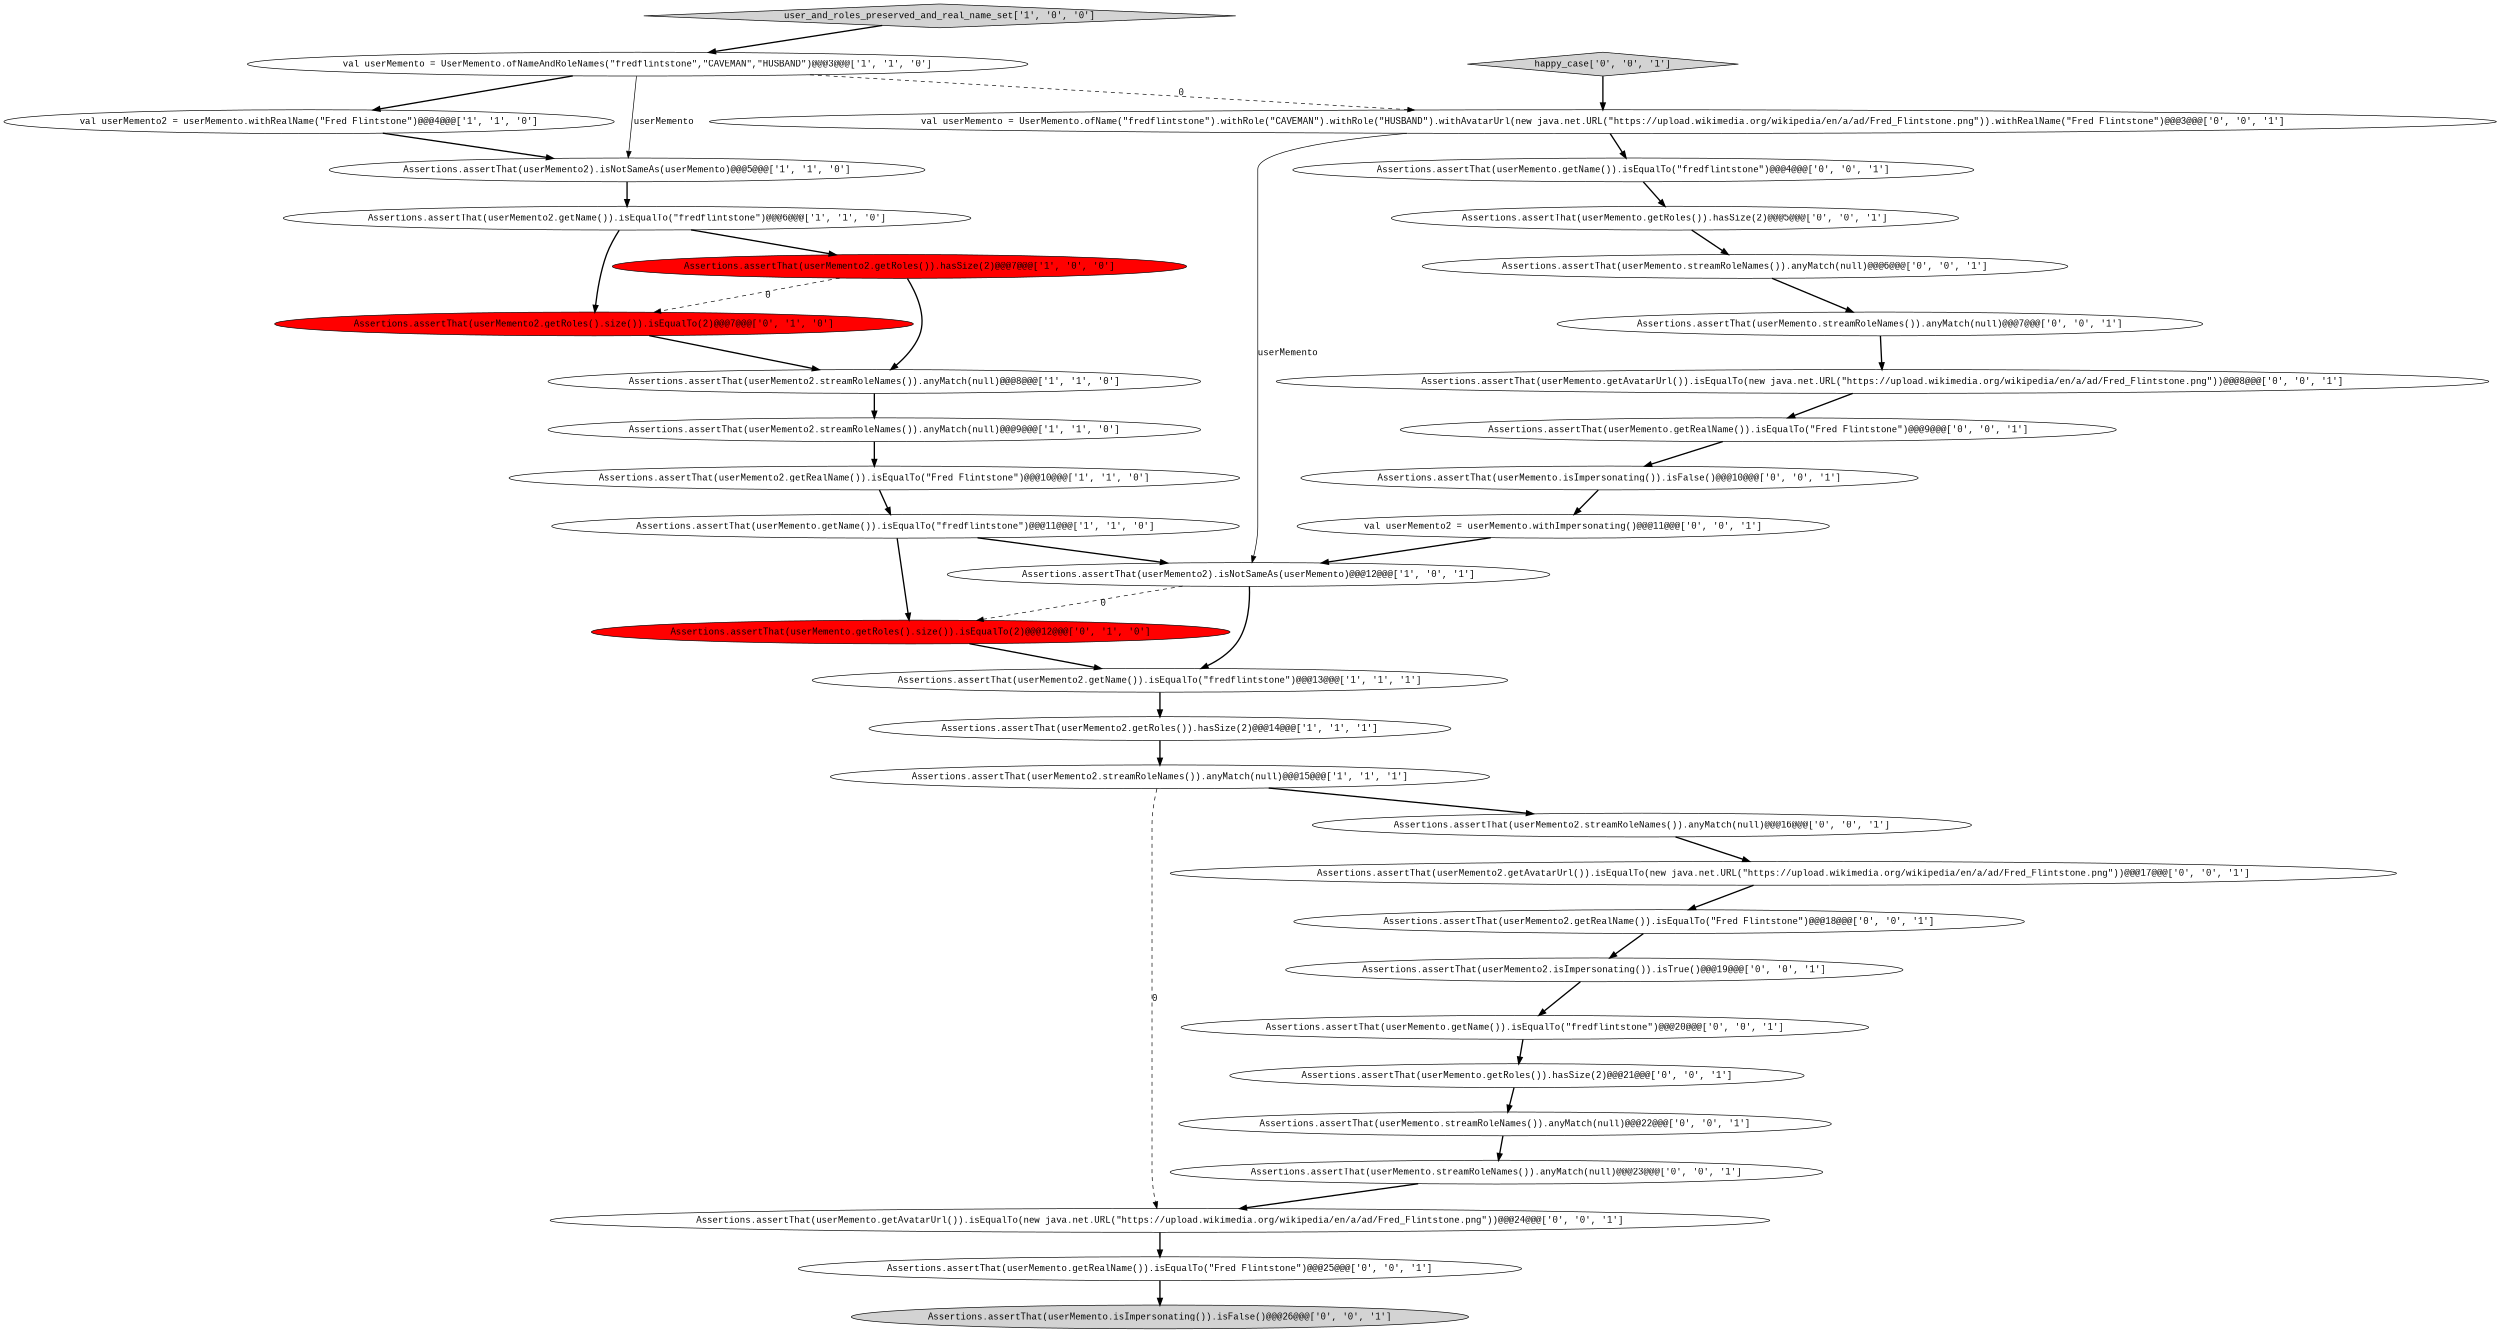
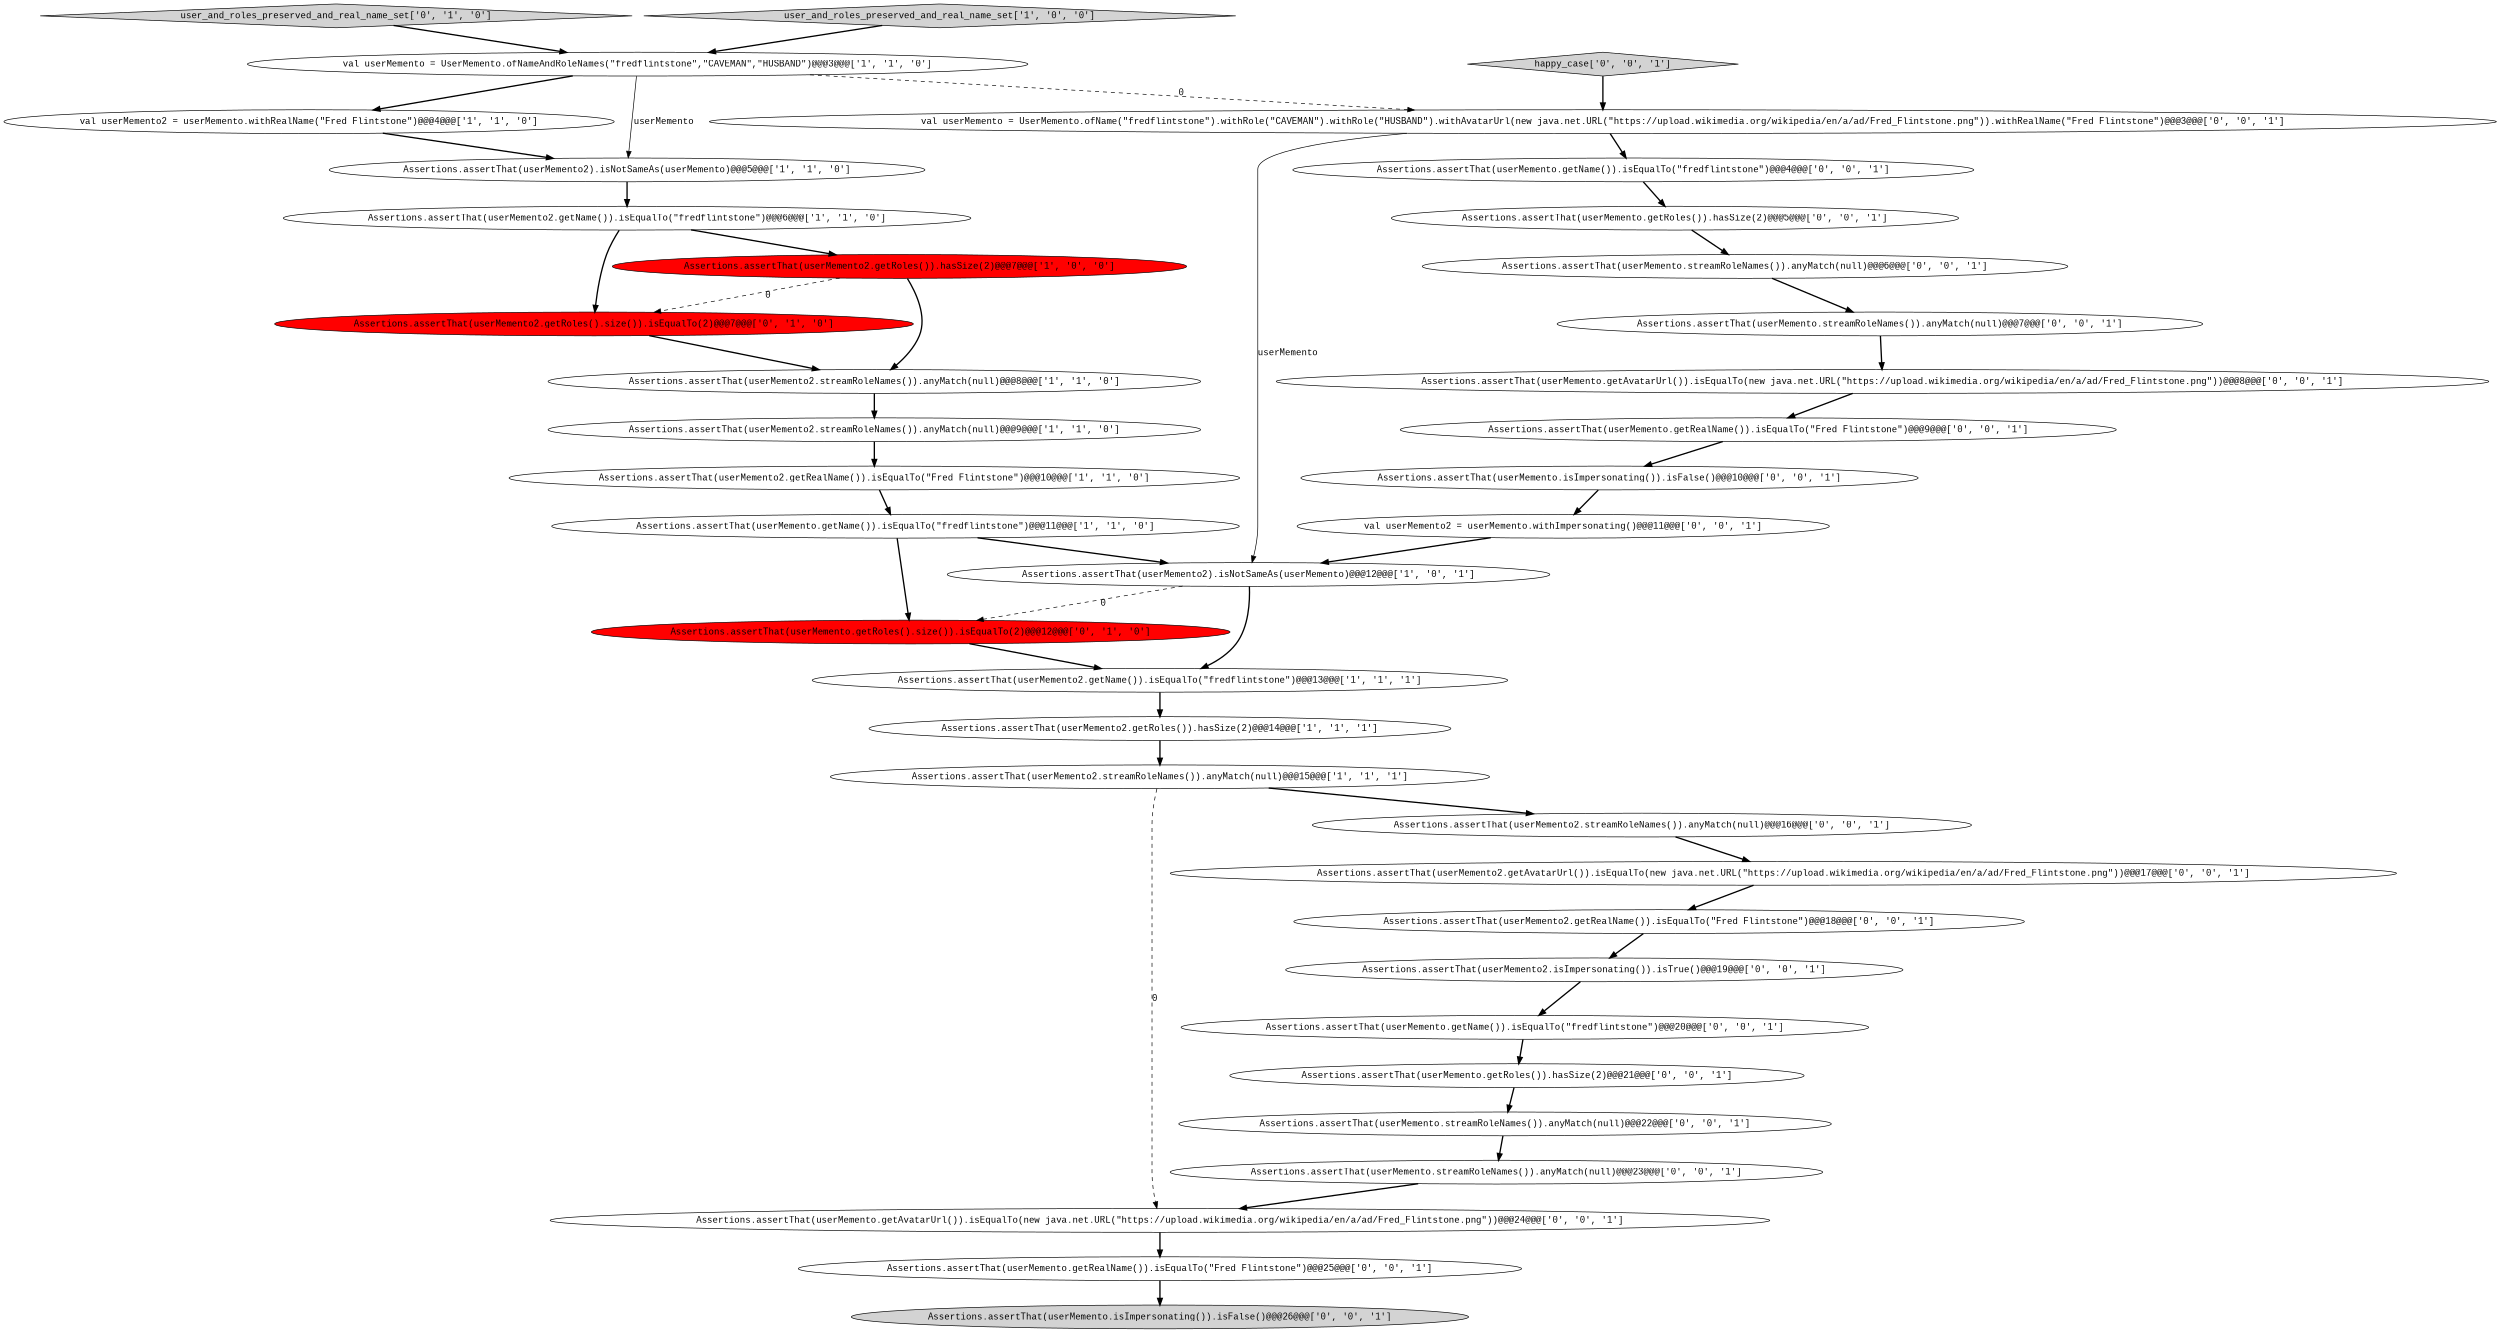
none -> (336, 16)
